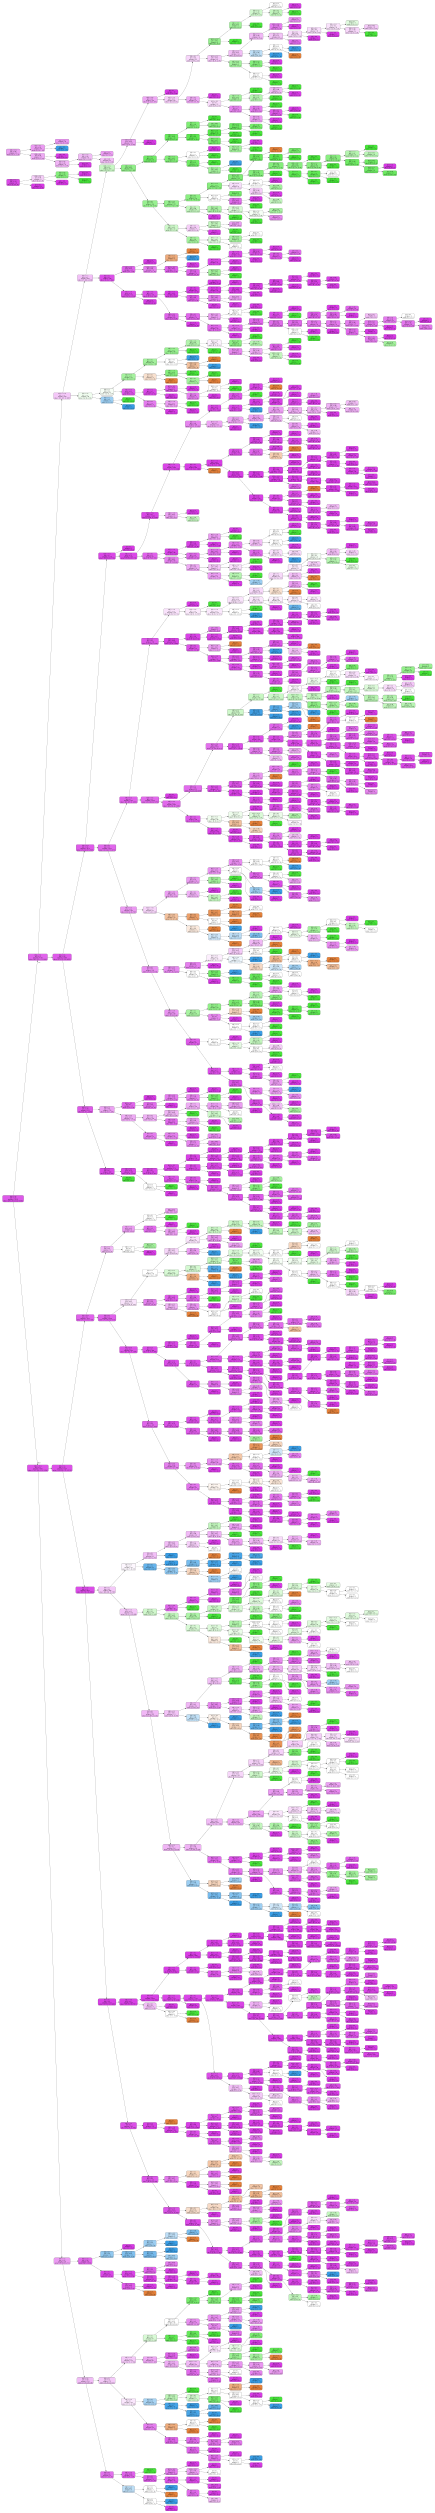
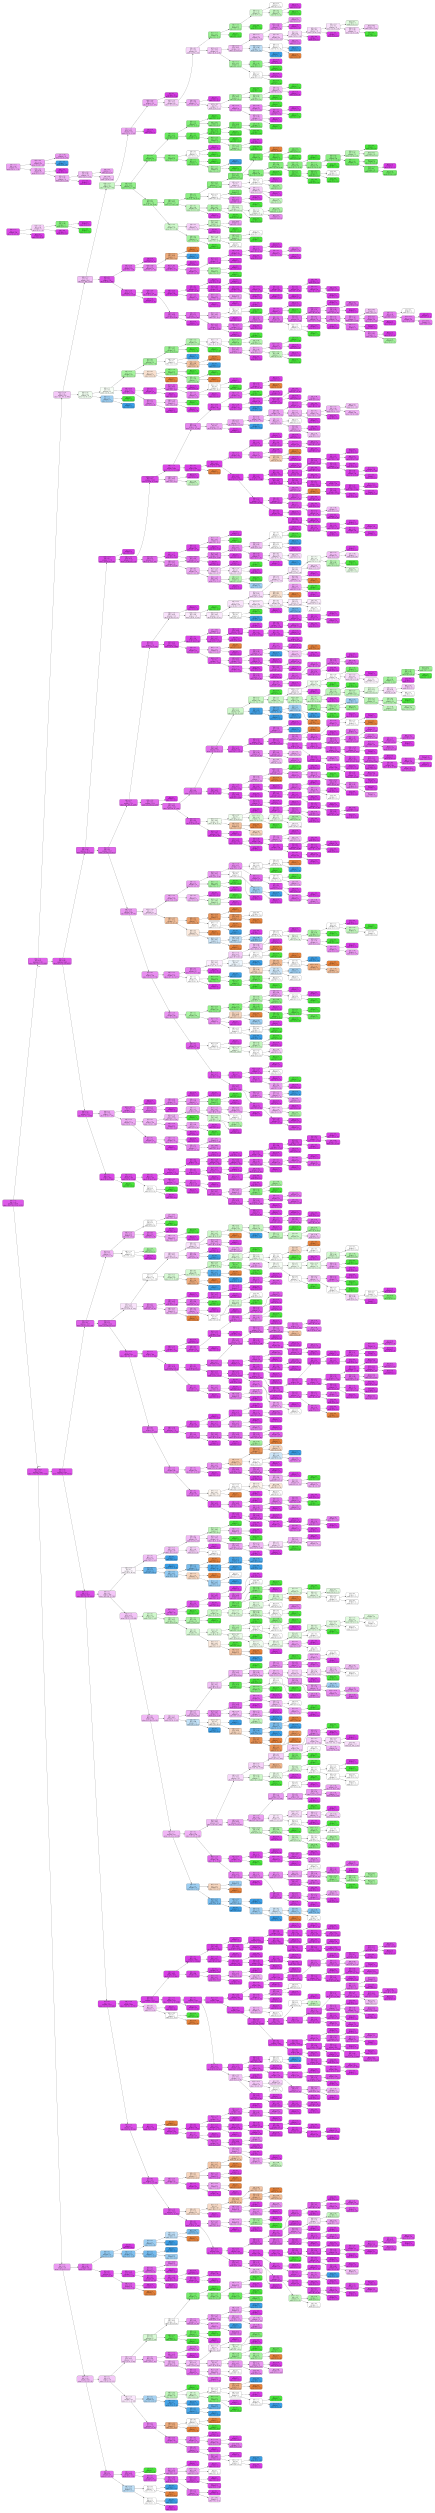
(266, 2069) -> (245, 2087)
